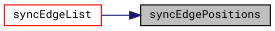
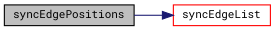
(116, 15) -> (148, 15)
